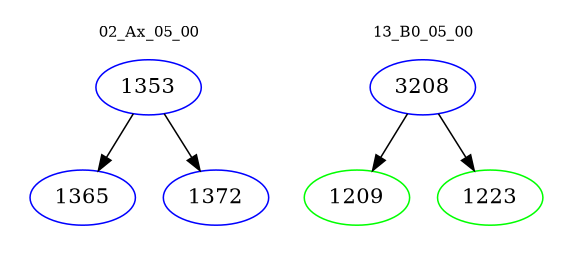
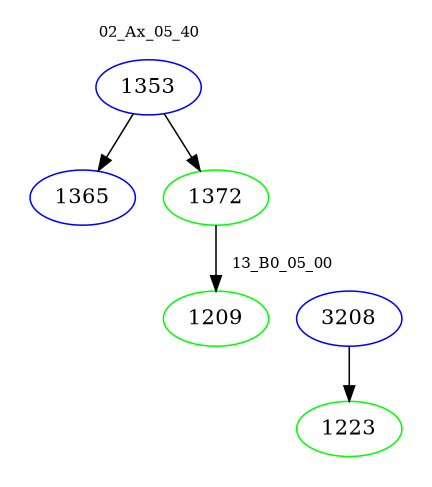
(149, 33) -> (149, 33)
(394, 136) -> (216, 259)
(216, 198) -> (216, 198)
